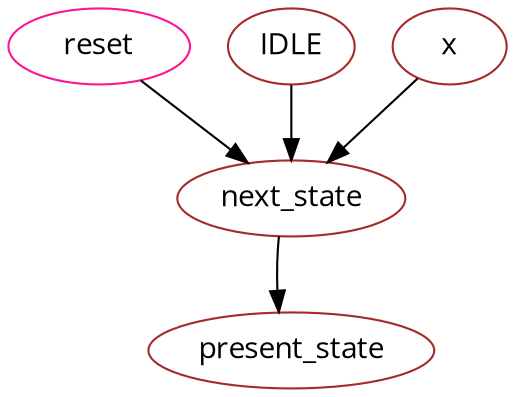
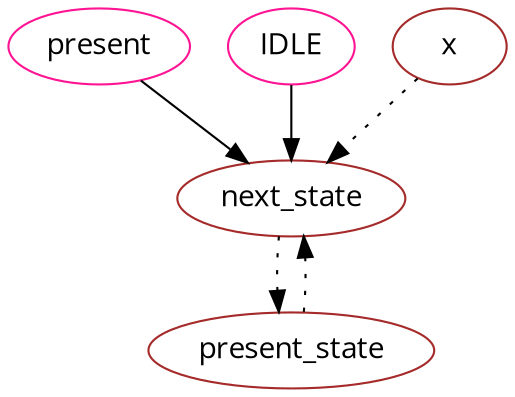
(99, 46) -> (99, 46)
(291, 46) -> (291, 46)
(380, 113) -> (380, 113)
(277, 263) -> (277, 263)
none -> (305, 285)
